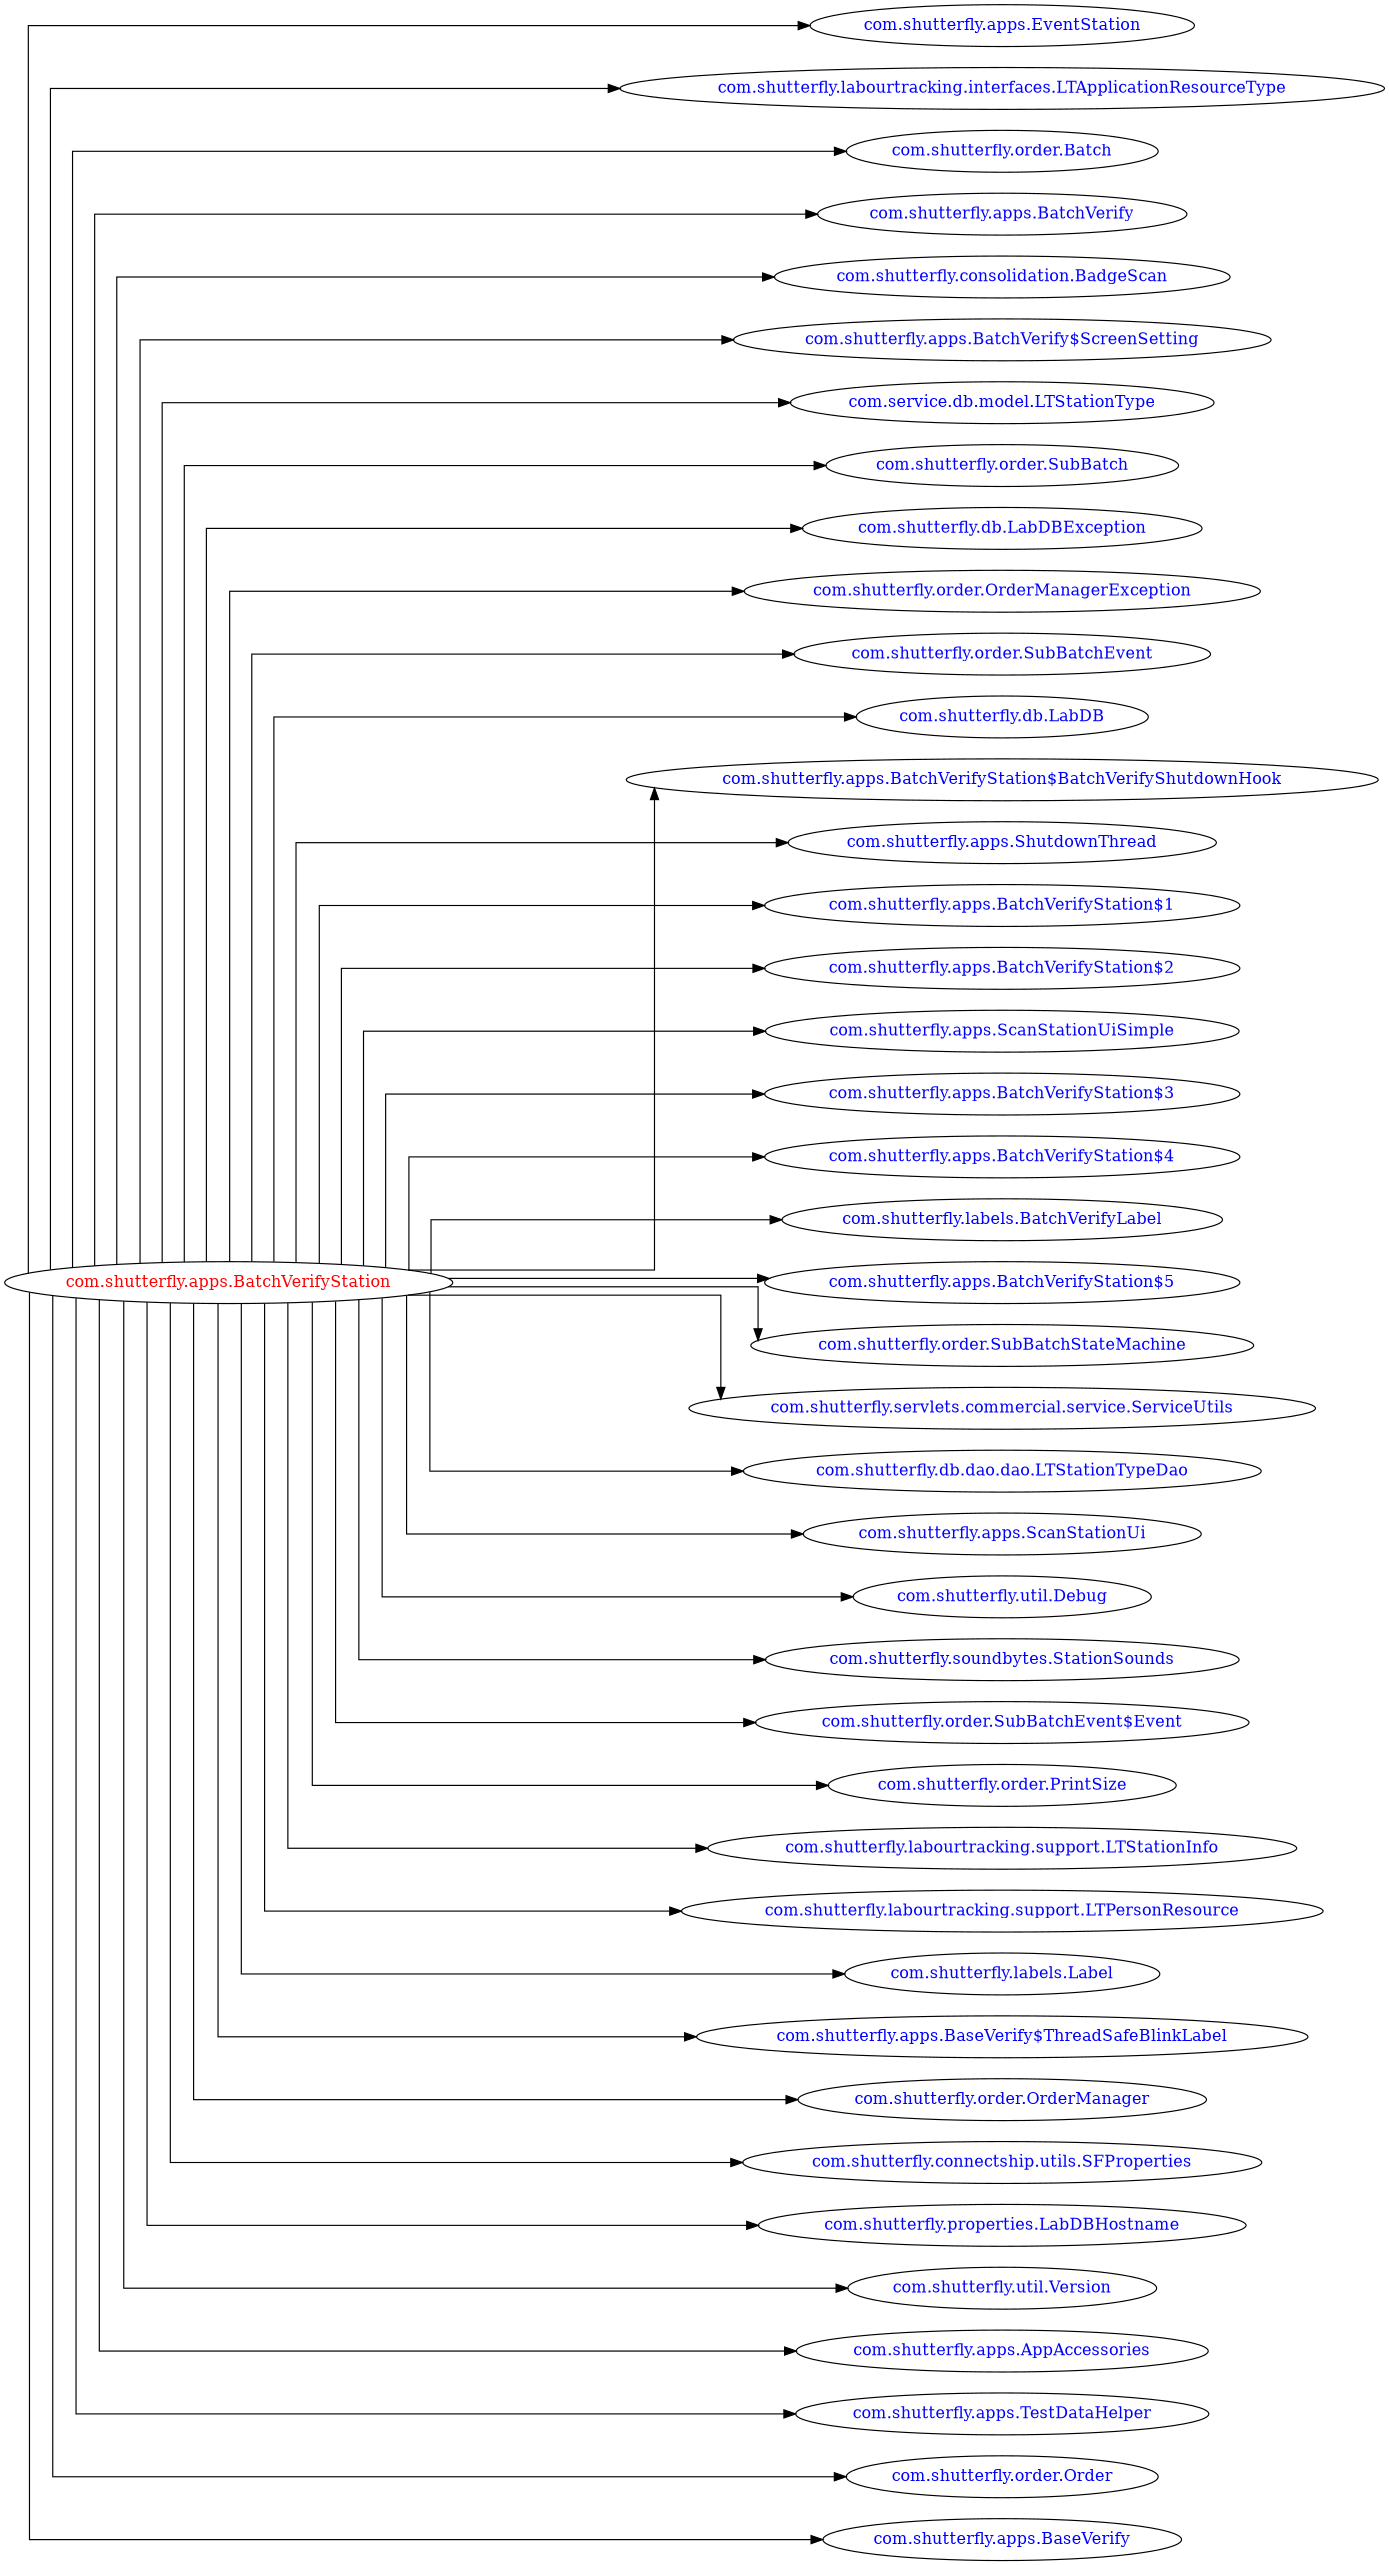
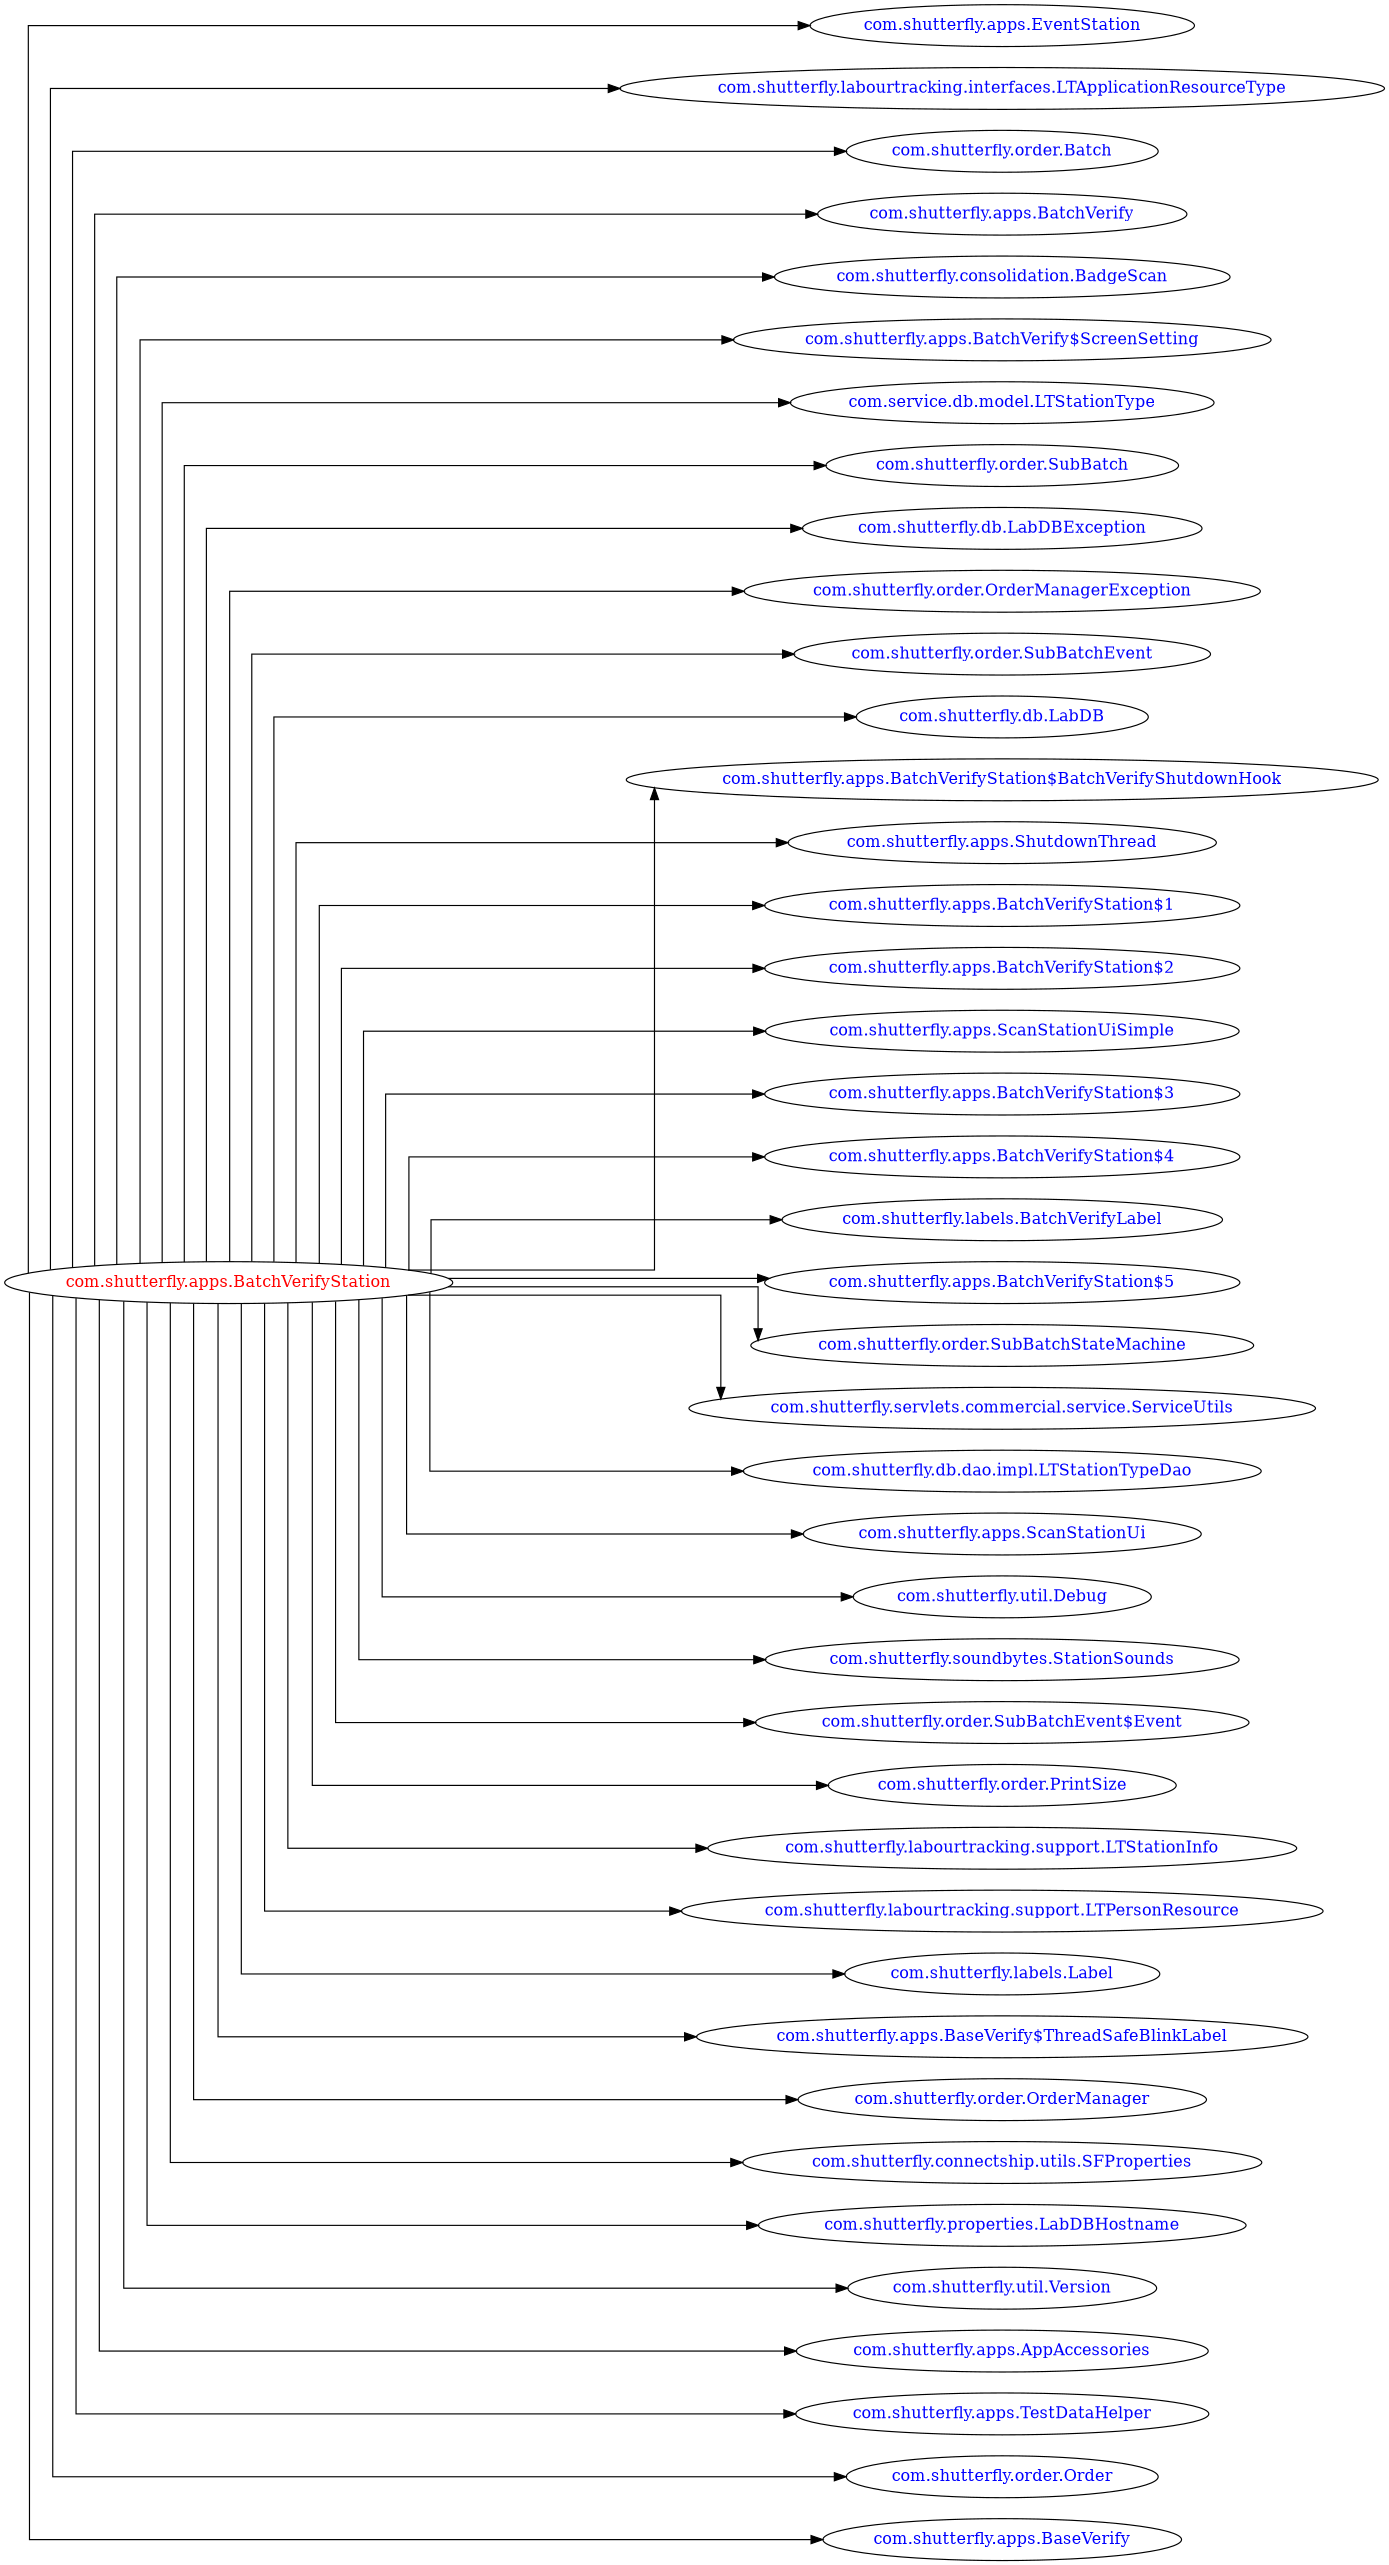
(1002, 1471) -> (1002, 1471)
